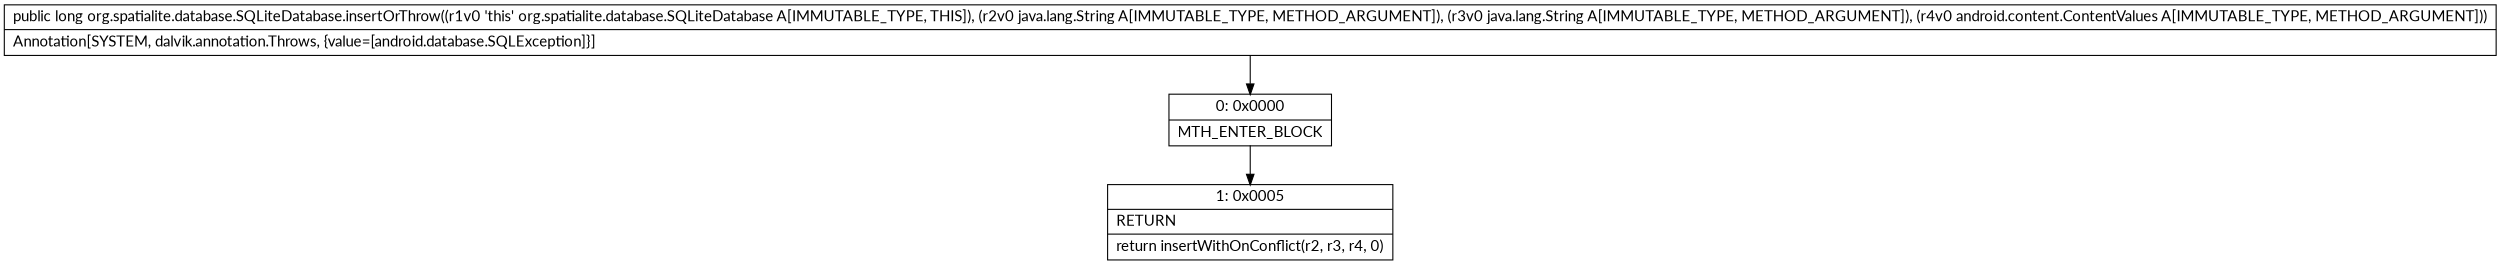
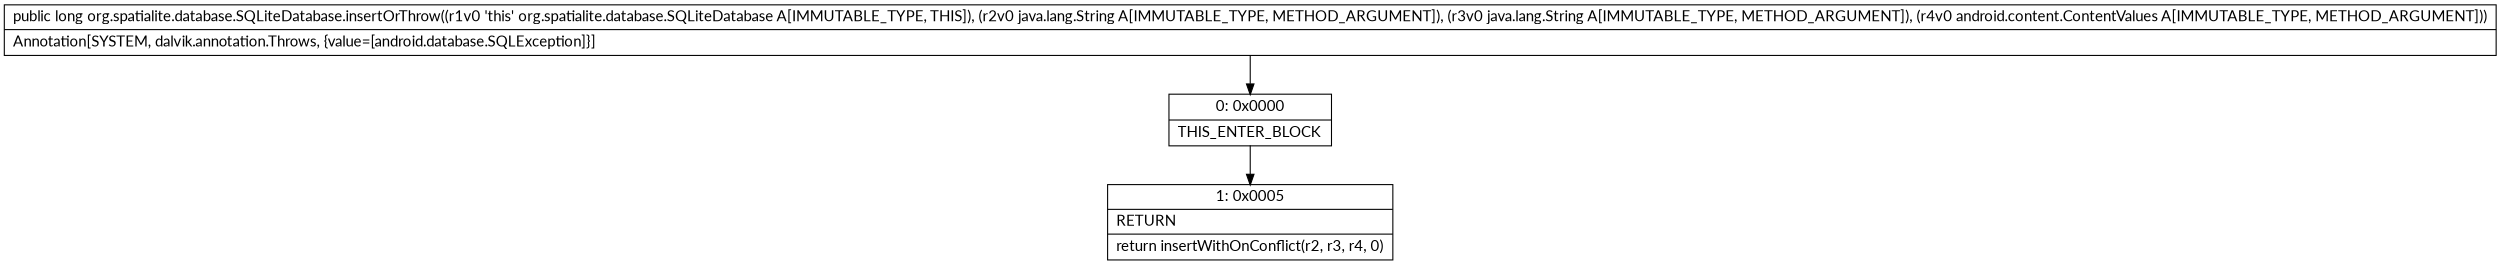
(1250, 132) -> (1249, 132)
